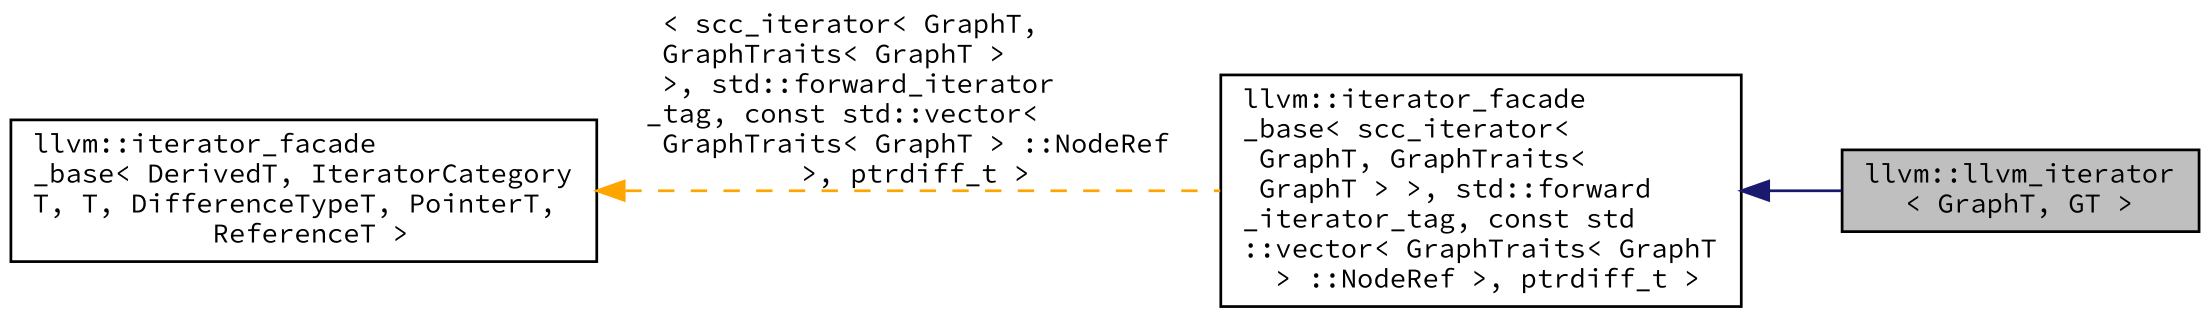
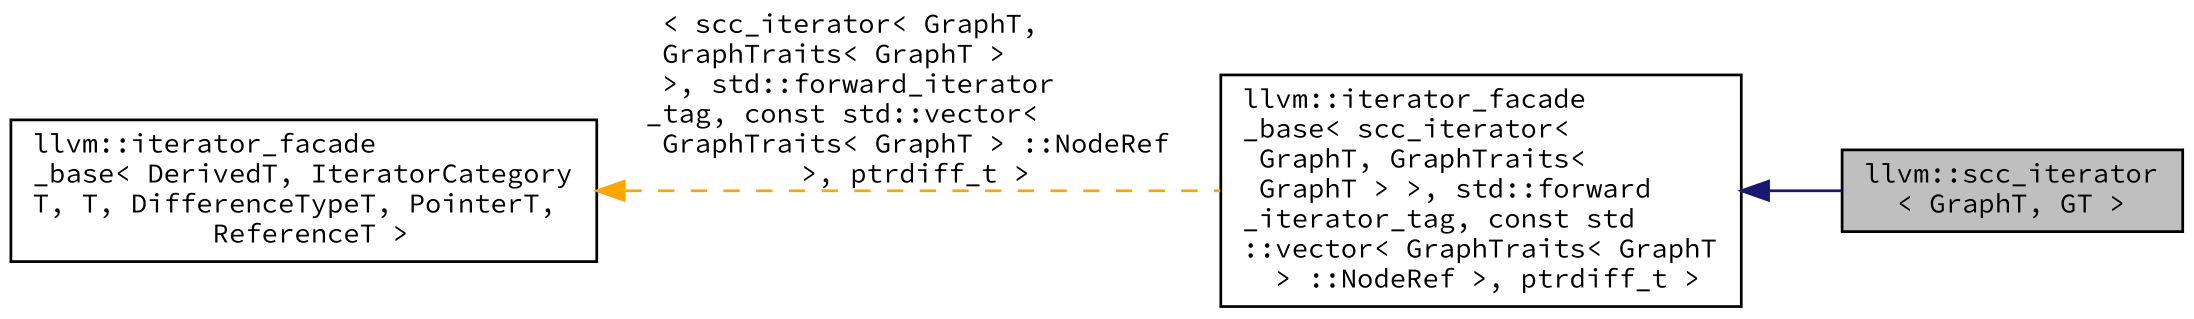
(2021, 191) -> (2012, 191)
